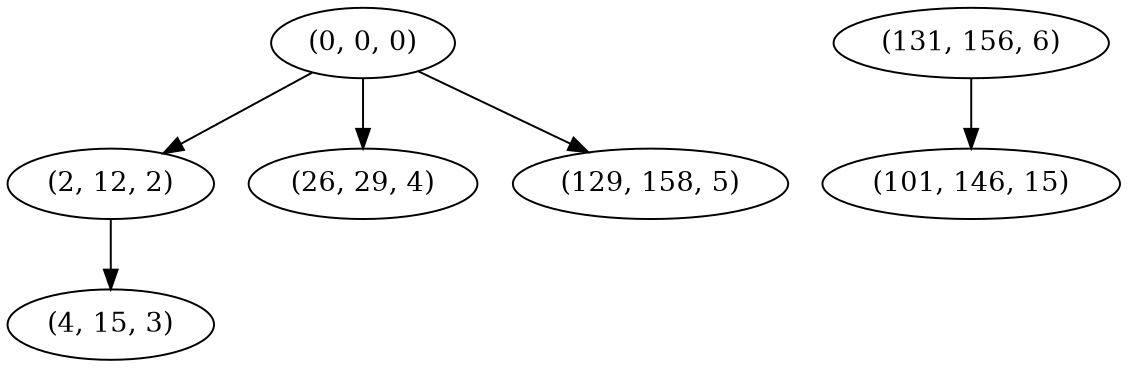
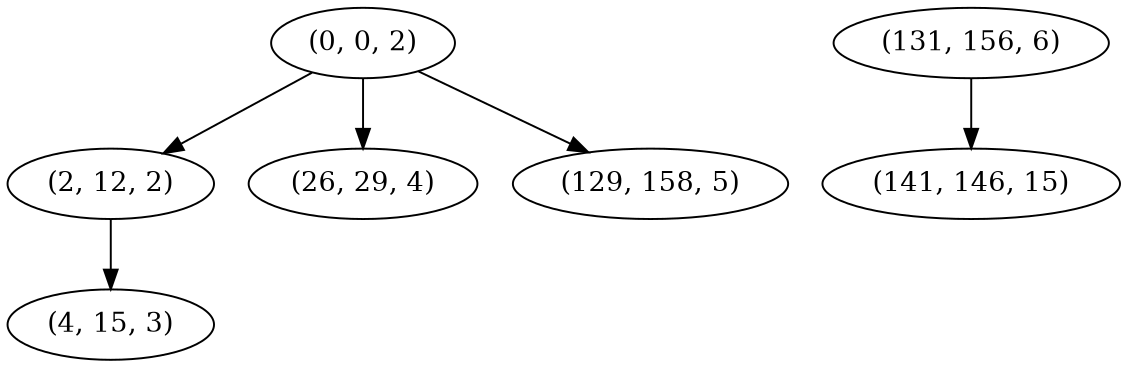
(363, 43) -> (363, 43)
(971, 184) -> (971, 184)
